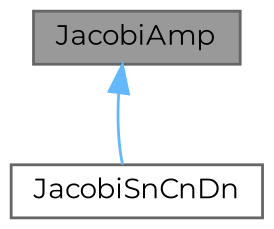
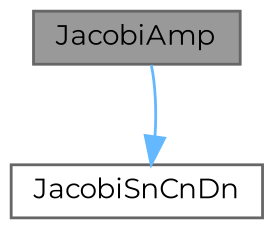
(118, 129) -> (155, 101)
